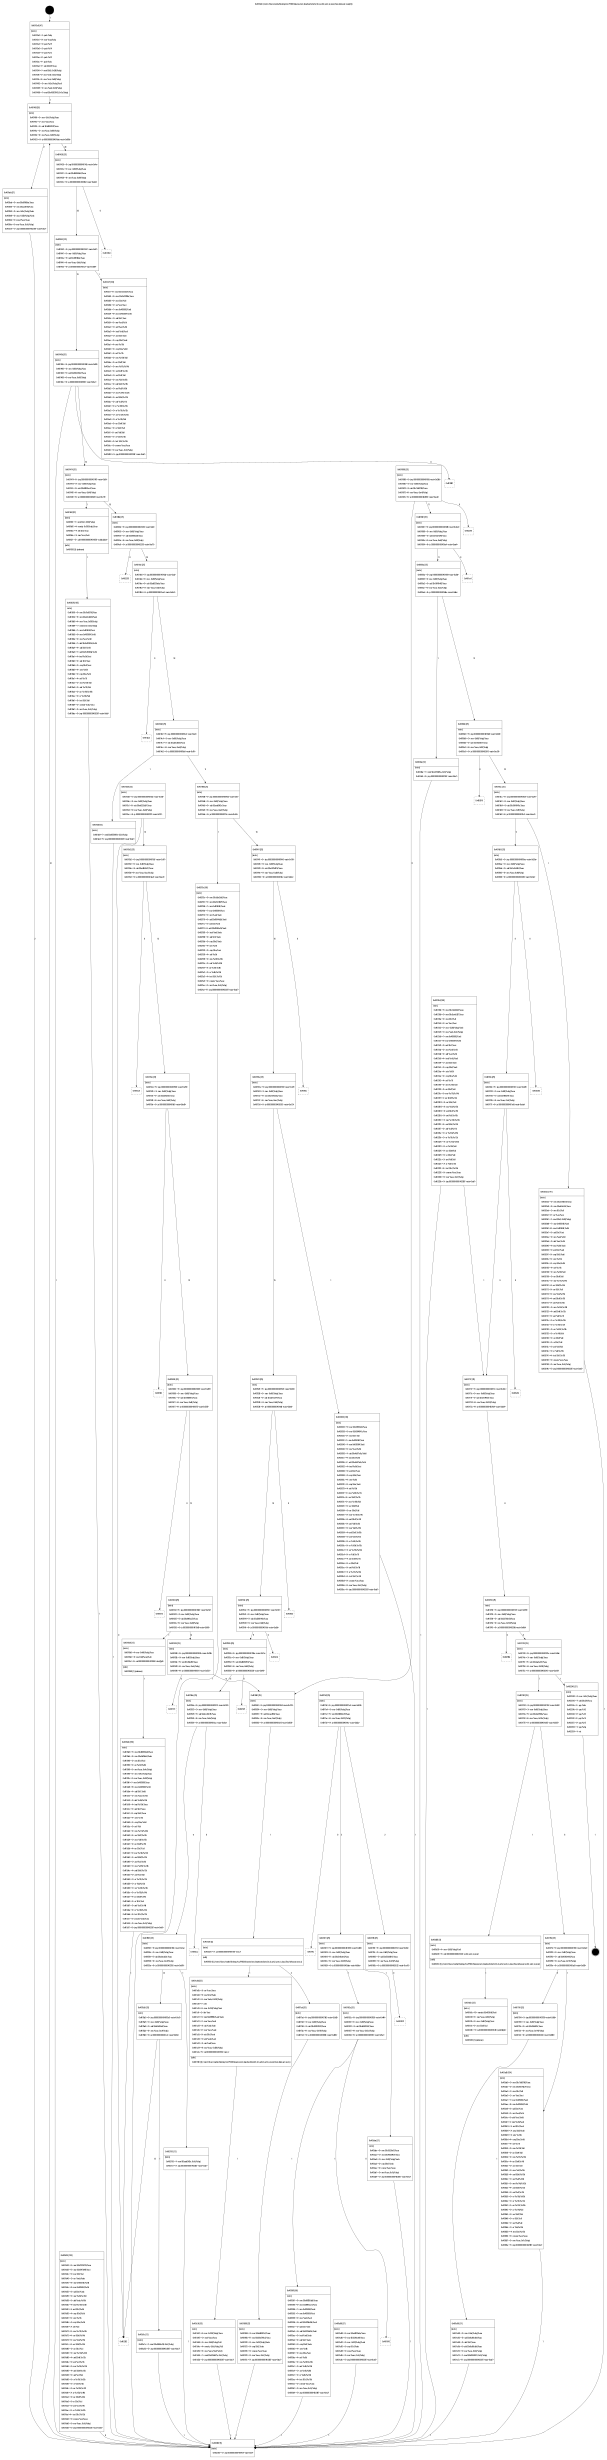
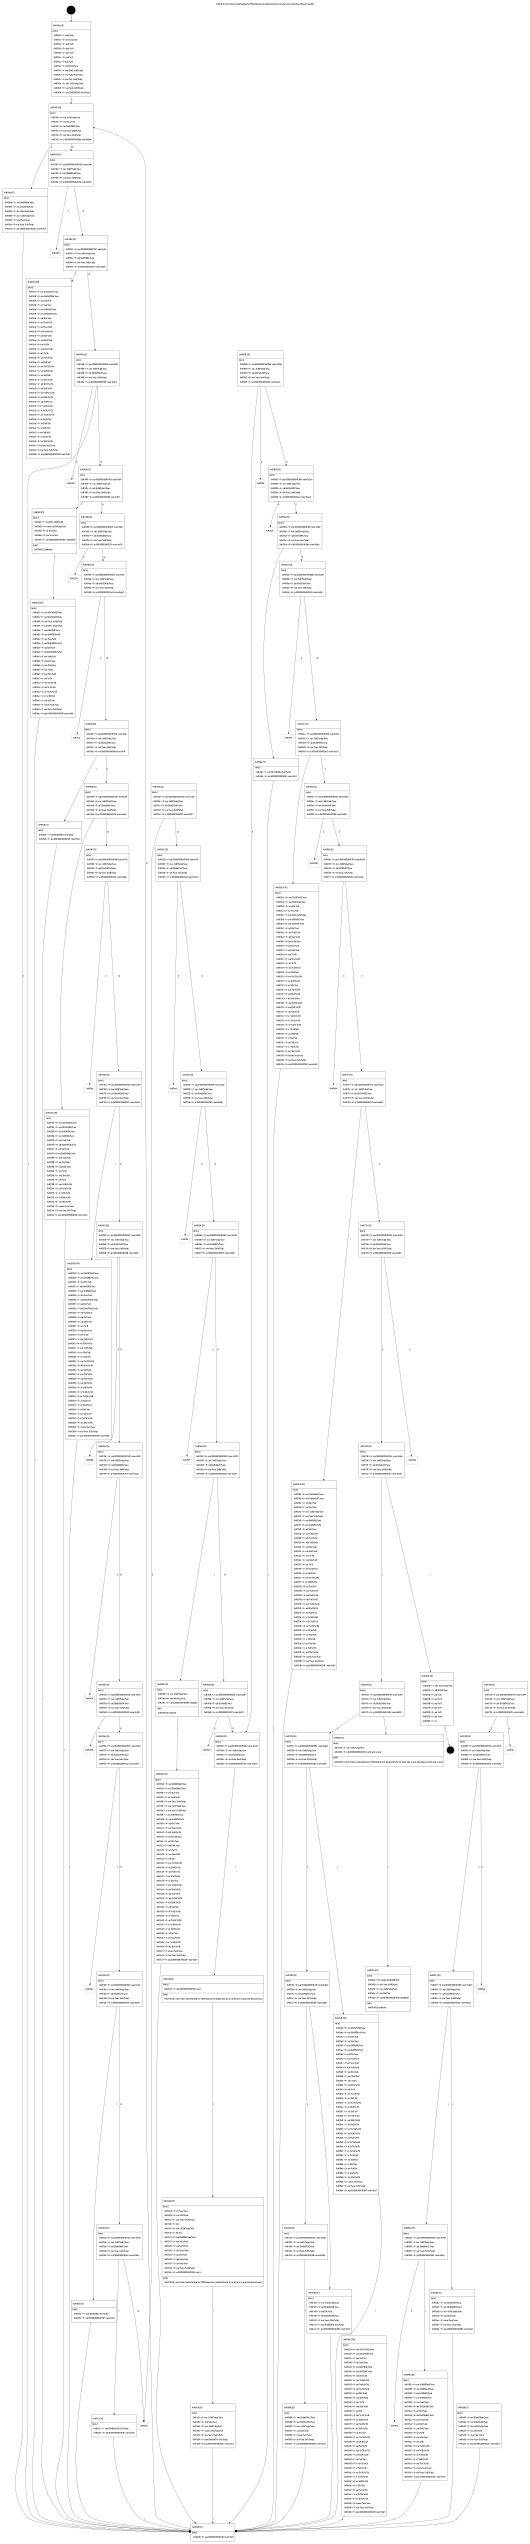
(474, 1280) -> (343, 1293)
(341, 1830) -> (466, 1869)
(297, 1982) -> (306, 2115)
(125, 2134) -> (158, 2247)
